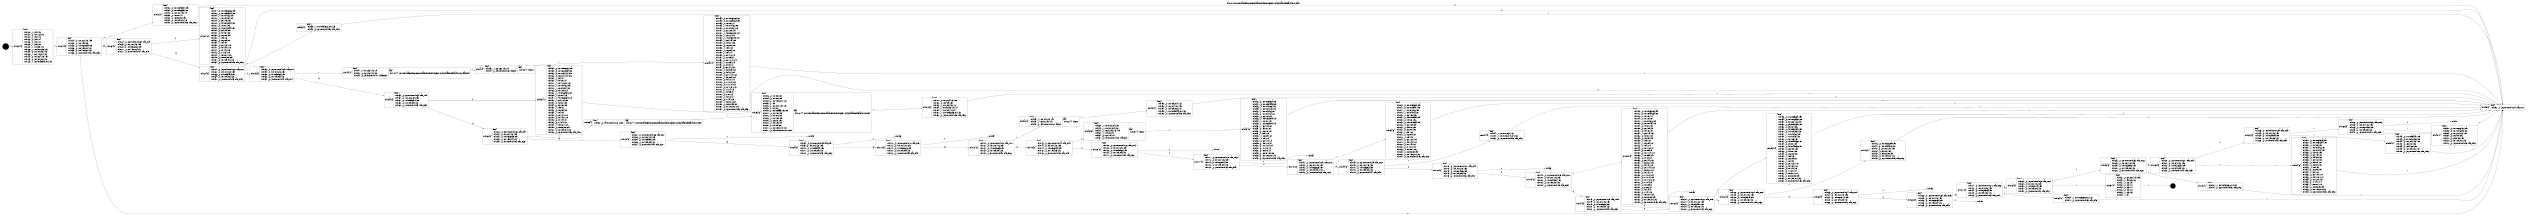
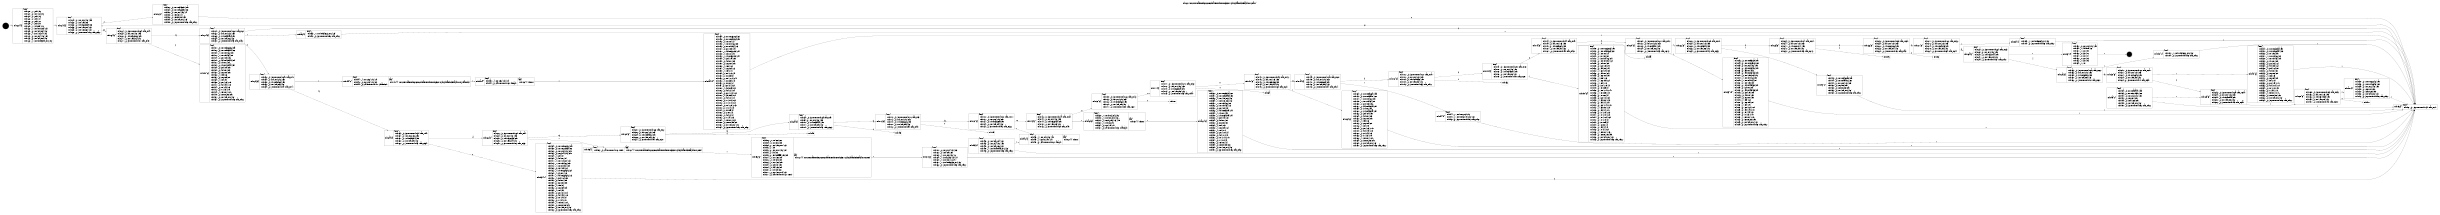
(1113, 115) -> (1016, 143)
(2337, 137) -> (2176, 98)
